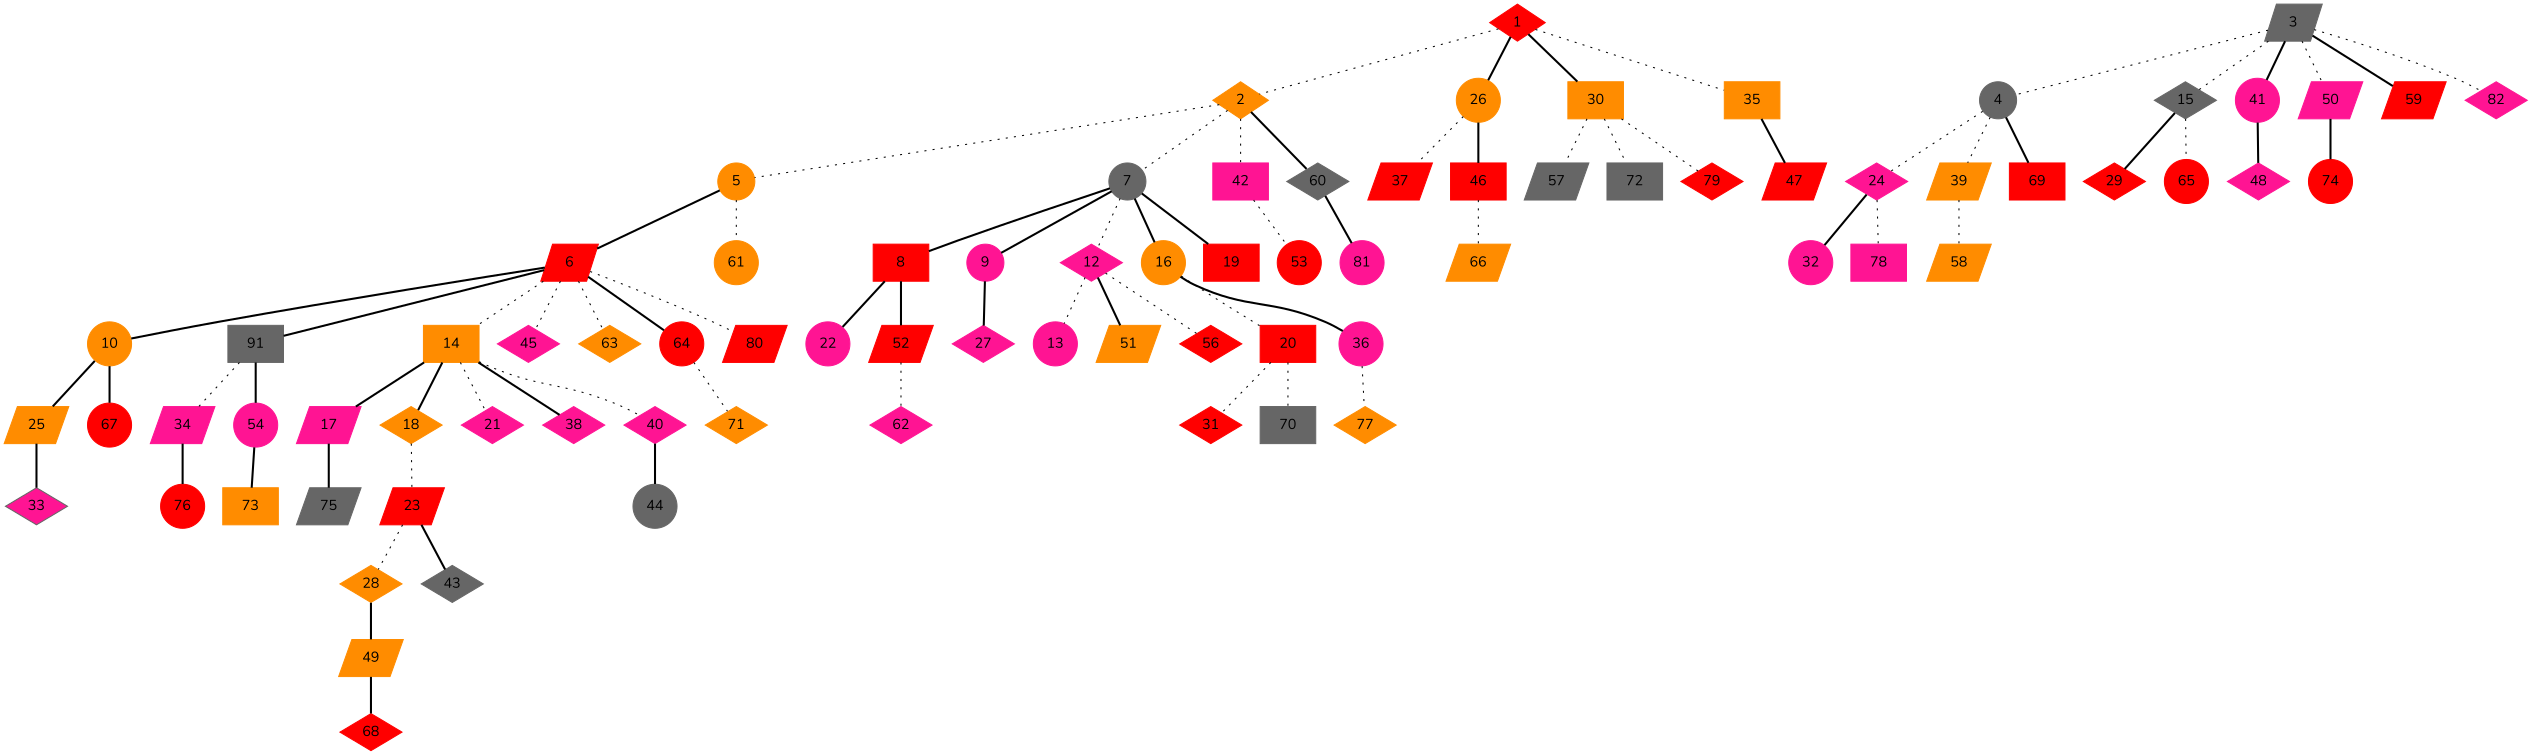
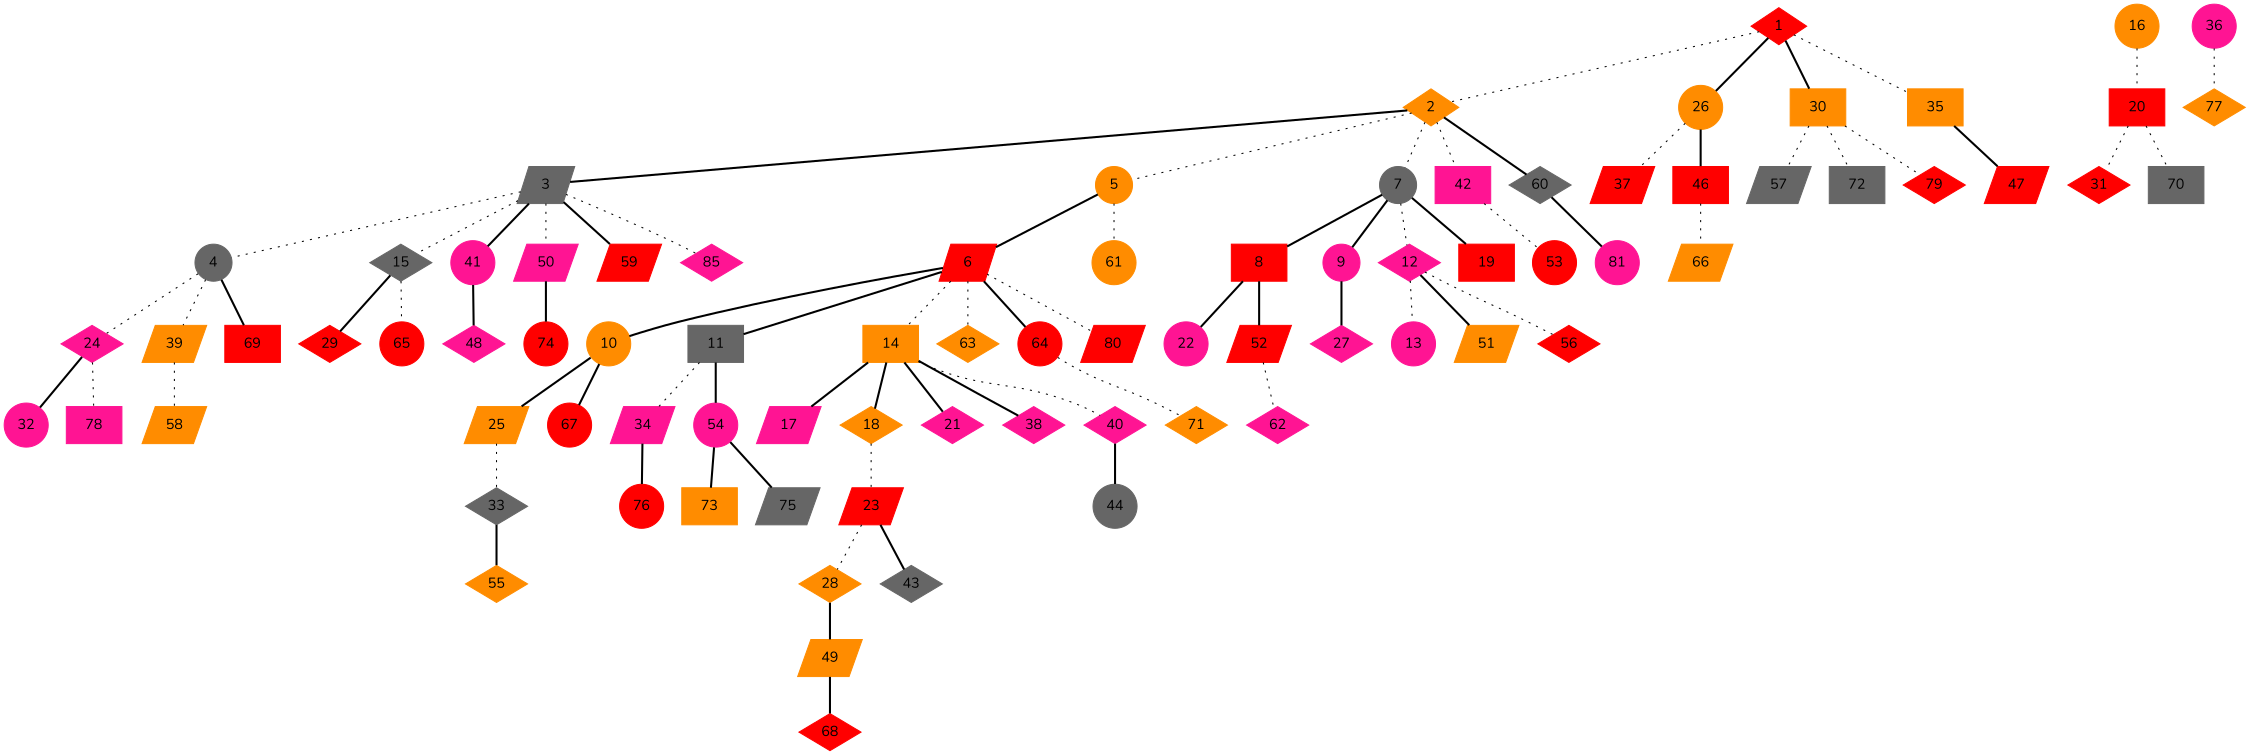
(2496, 100) -> (712, 263)
none -> (989, 146)
(1145, 220) -> none
(1261, 304) -> none
(256, 344) -> (716, 344)
(528, 344) -> none
(473, 386) -> (924, 387)
(36, 466) -> (497, 466)
(329, 466) -> (751, 465)
(36, 506) -> (497, 506)
none -> (497, 584)
